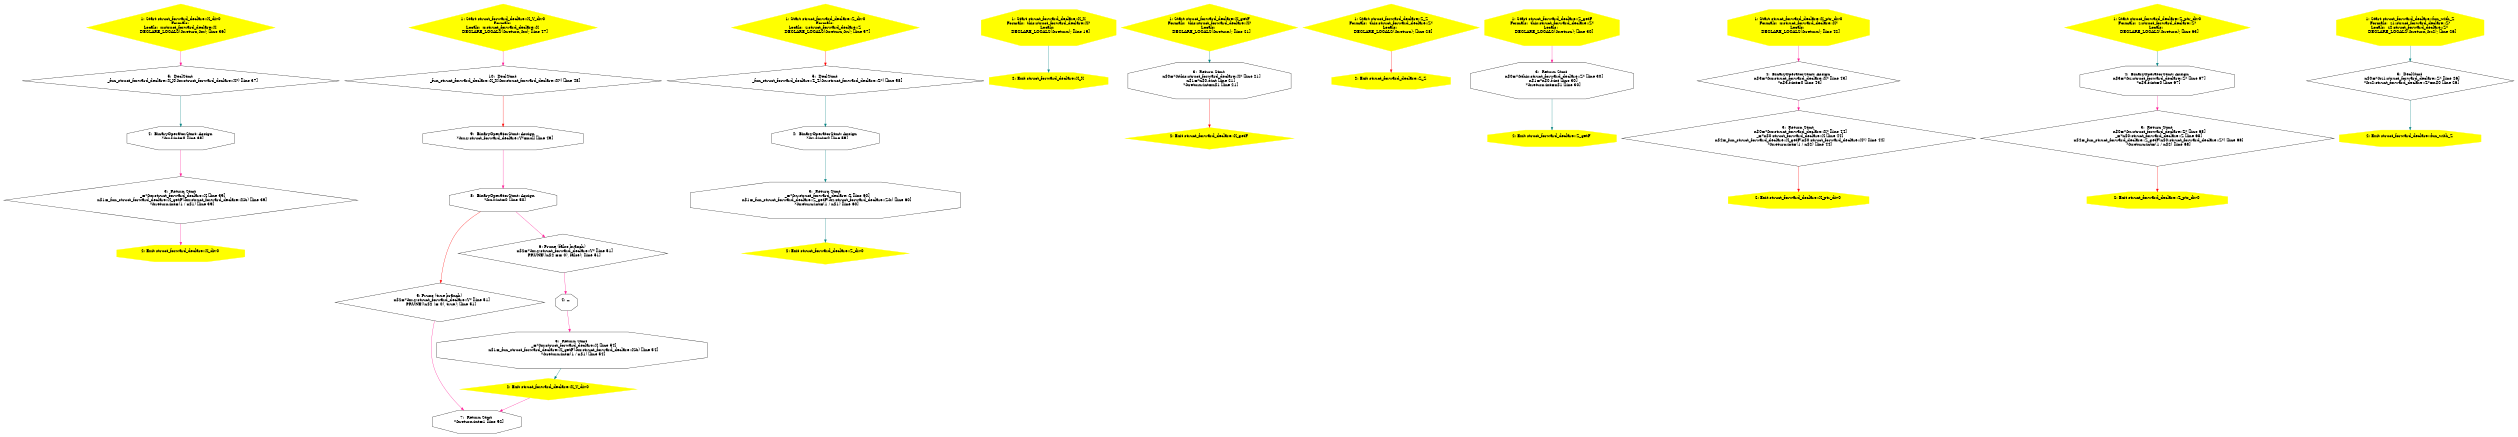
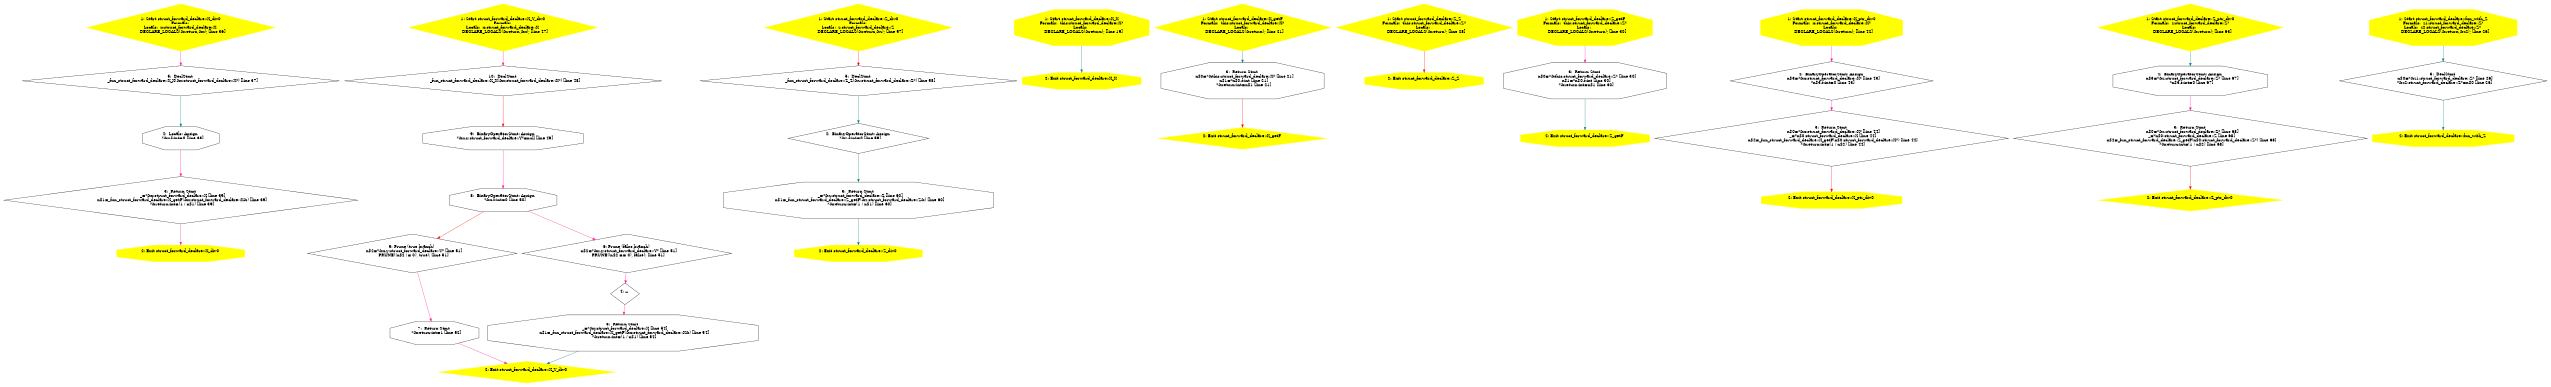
(181, 138) -> (181, 138)
(825, 138) -> (858, 138)
(2157, 200) -> (2190, 200)
(825, 253) -> (858, 253)
(566, 302) -> (625, 294)
(516, 404) -> (481, 353)
